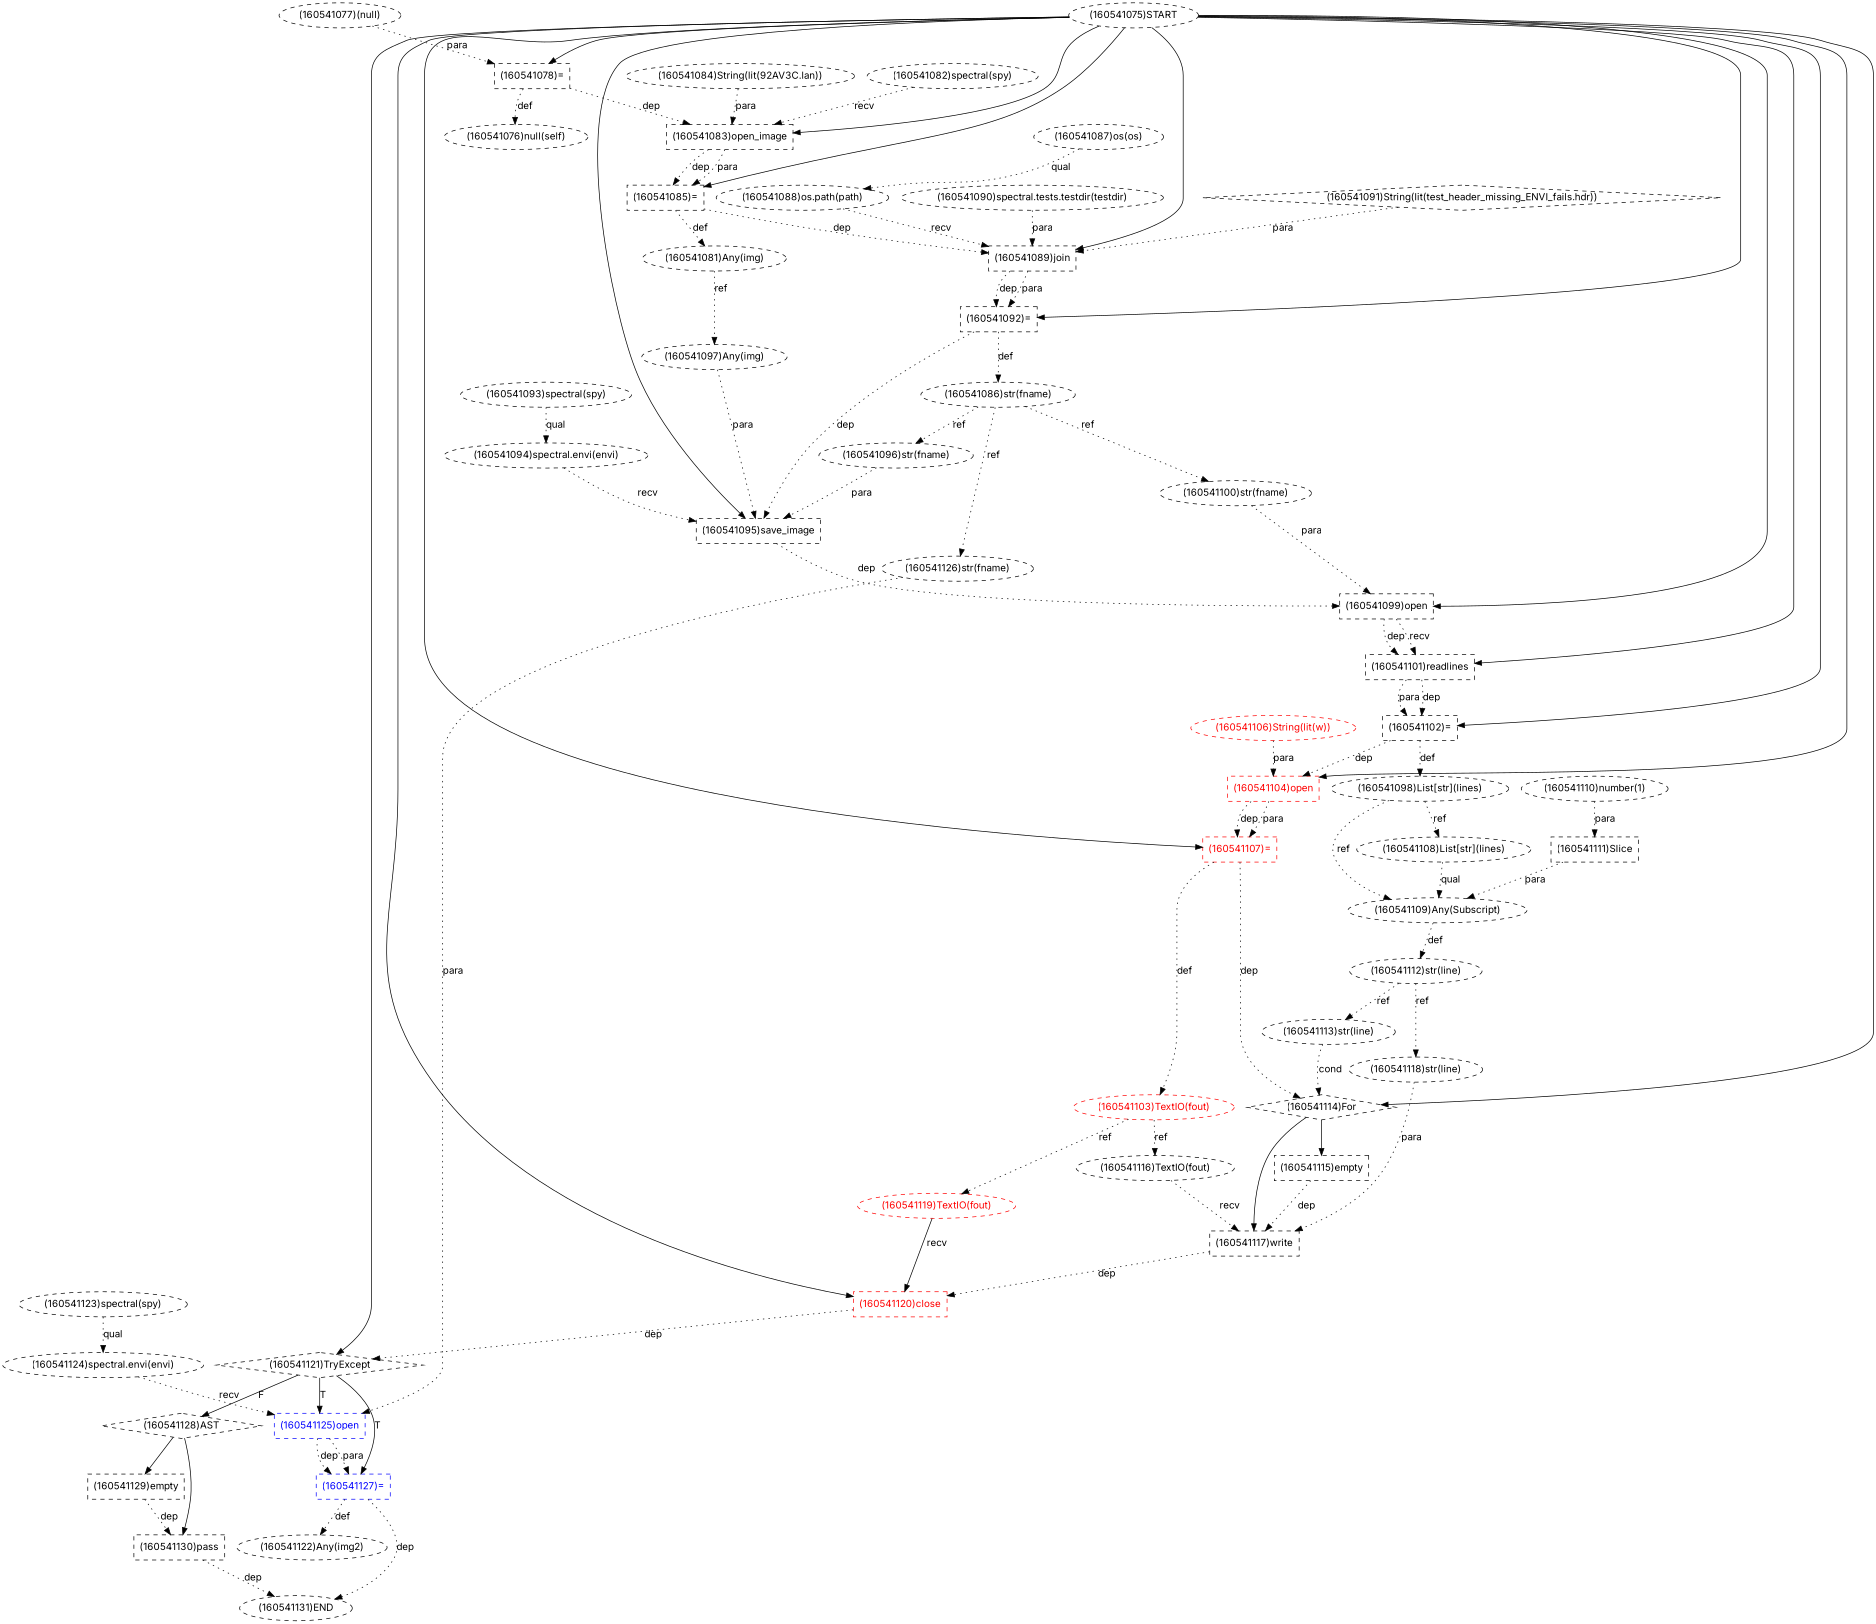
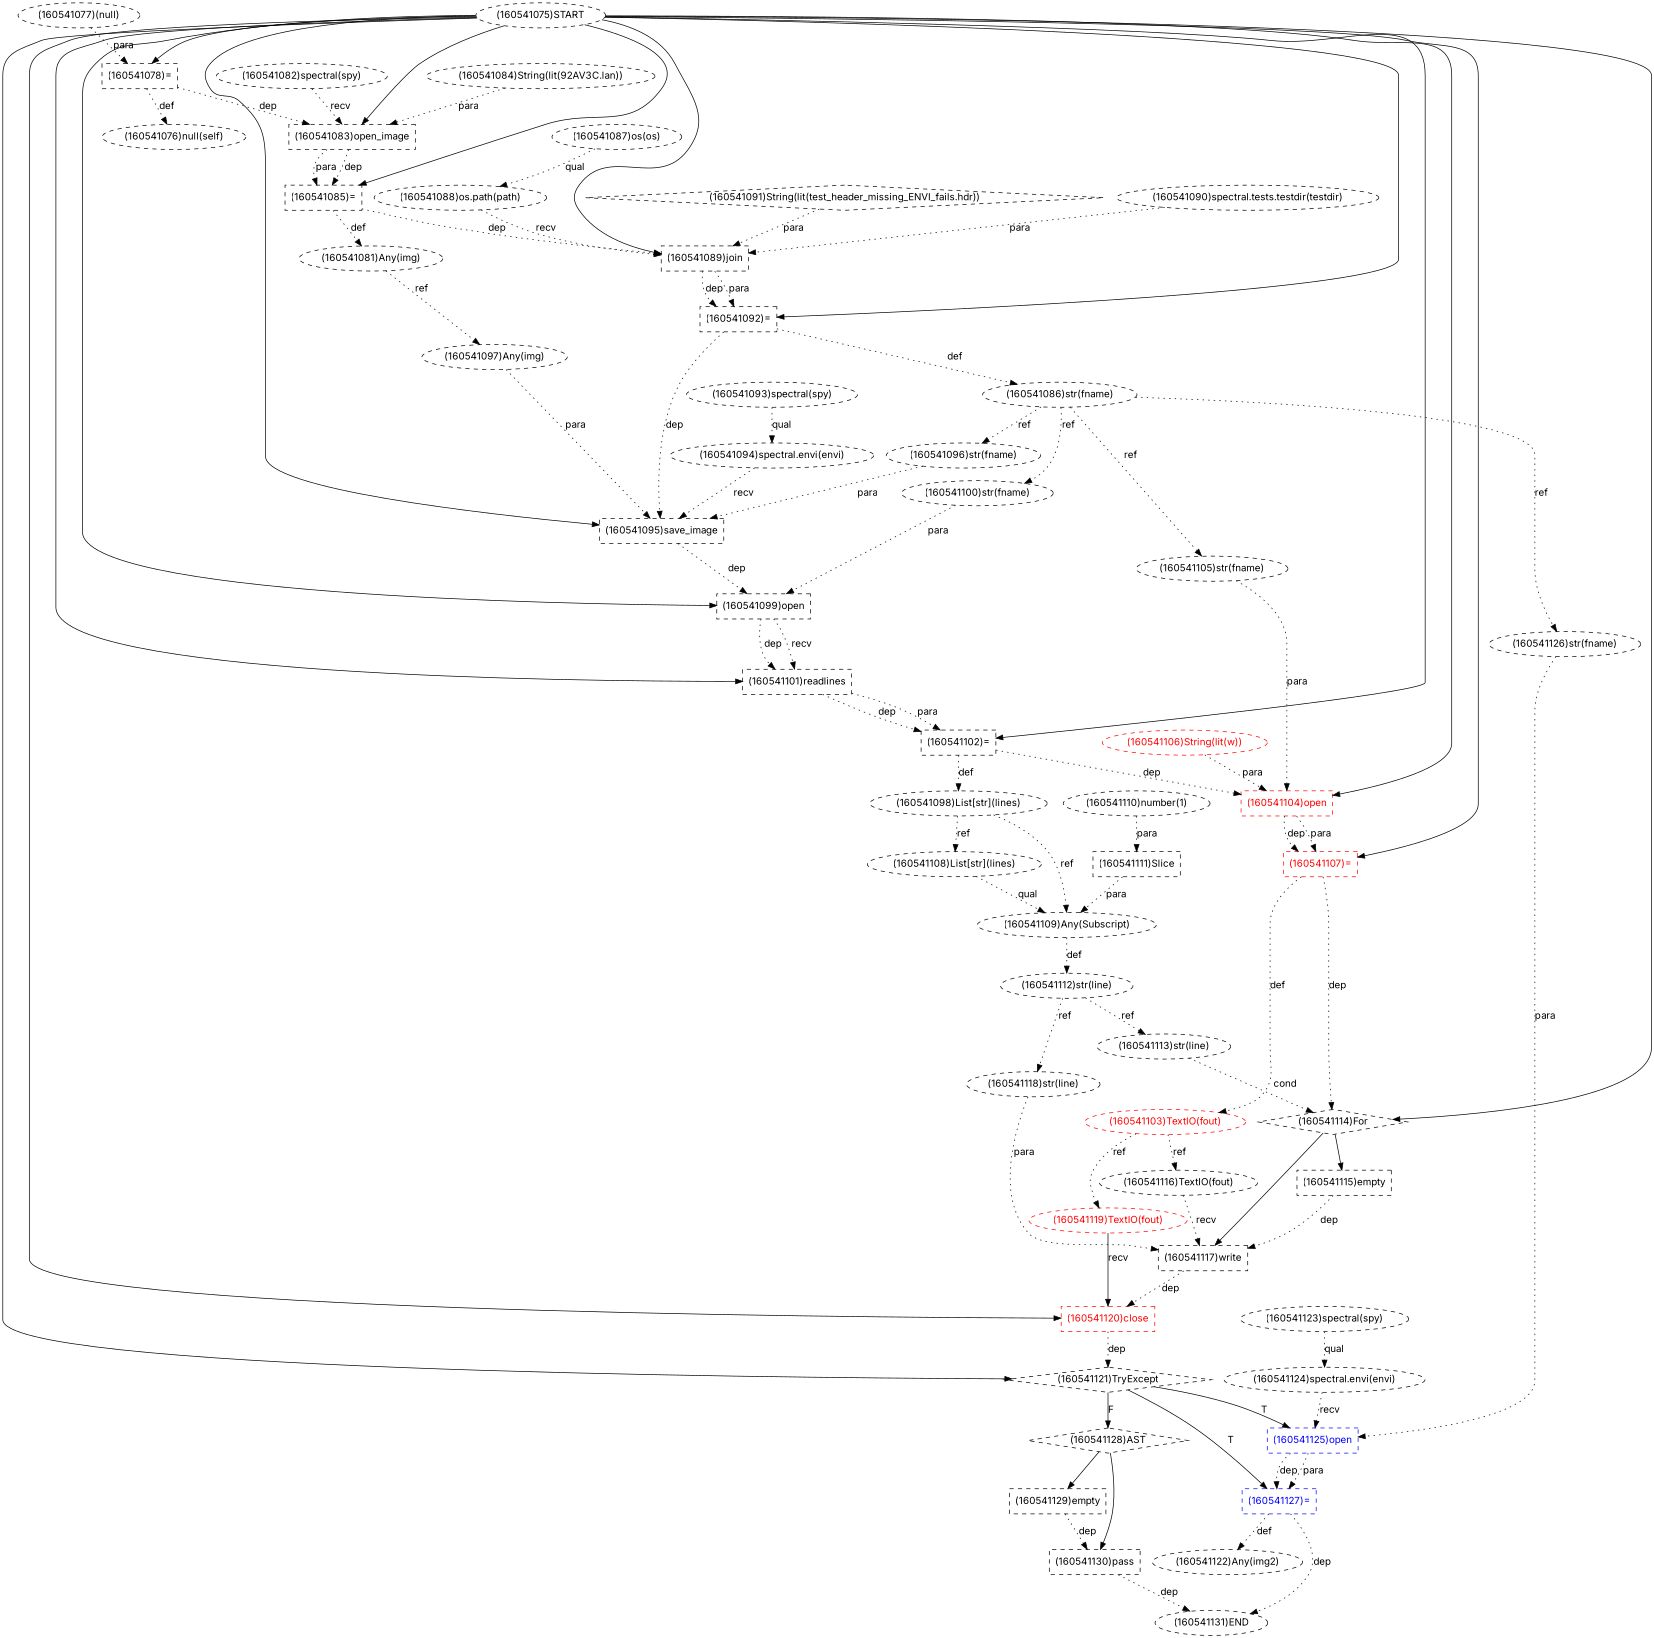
none -> (1212, 569)
